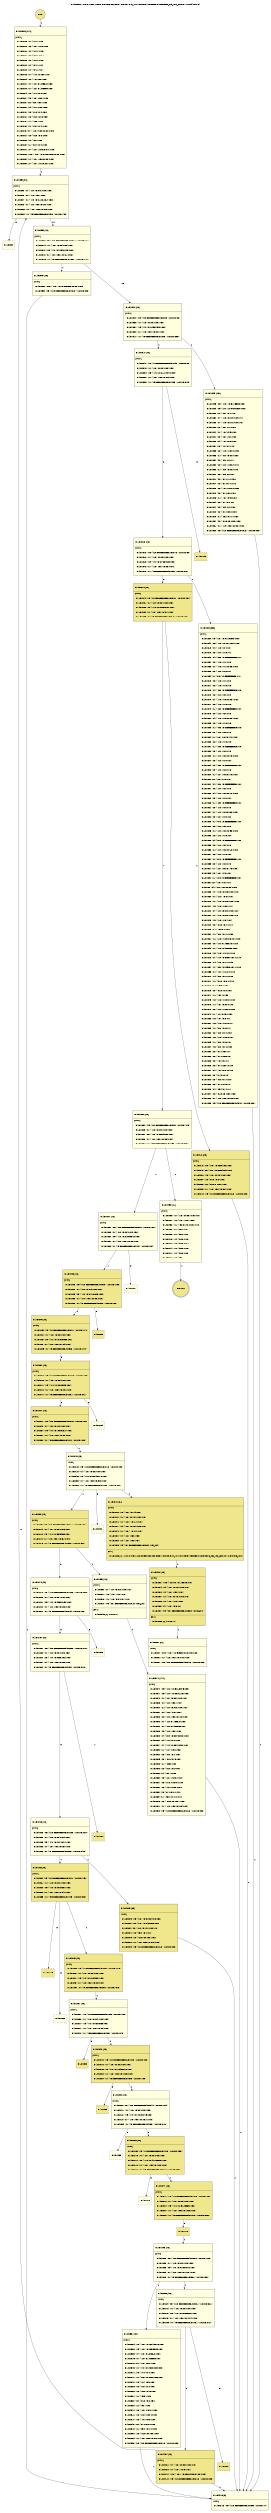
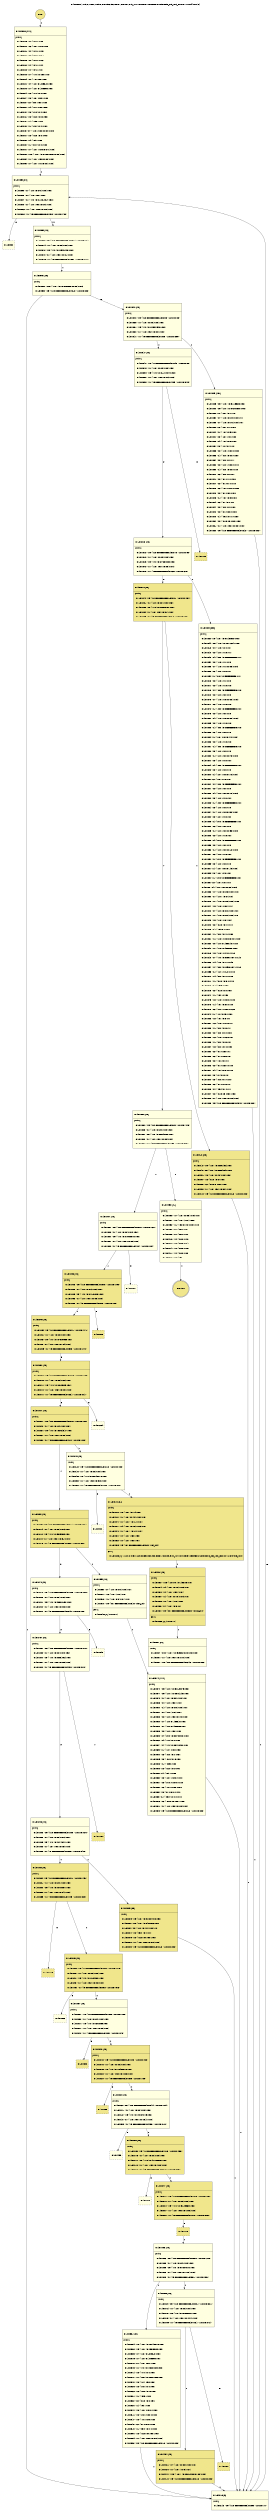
(107, 283) -> (106, 302)
(19, 1369) -> (265, 1265)
(78, 1499) -> (60, 1477)
(60, 1957) -> (66, 2002)
